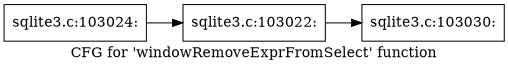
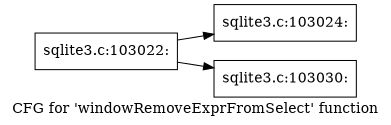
(160, 23) -> (191, 38)
